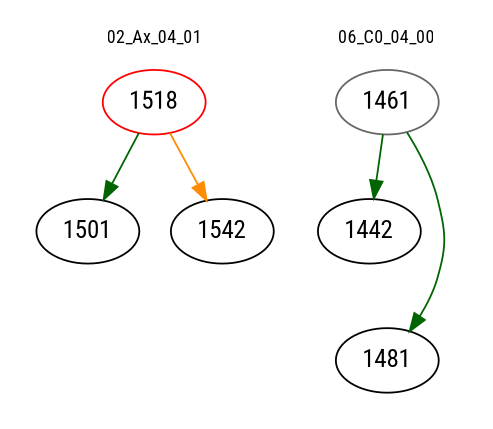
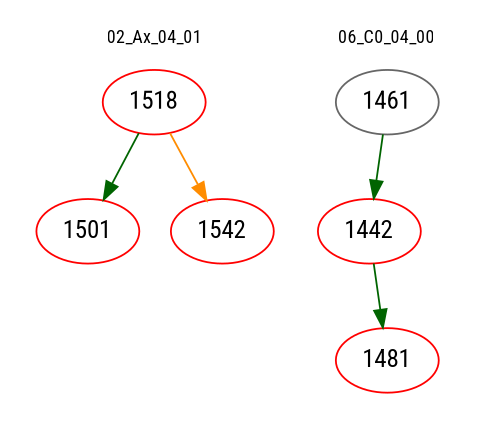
(443, 223) -> (377, 287)
(88, 231) -> (88, 231)
(222, 231) -> (222, 231)
(369, 231) -> (369, 231)
(387, 360) -> (387, 360)
